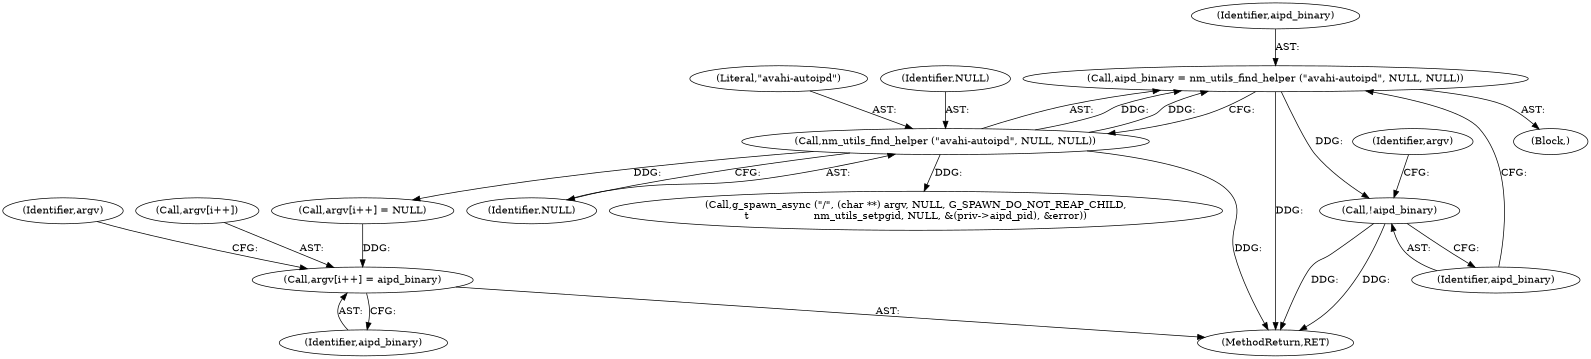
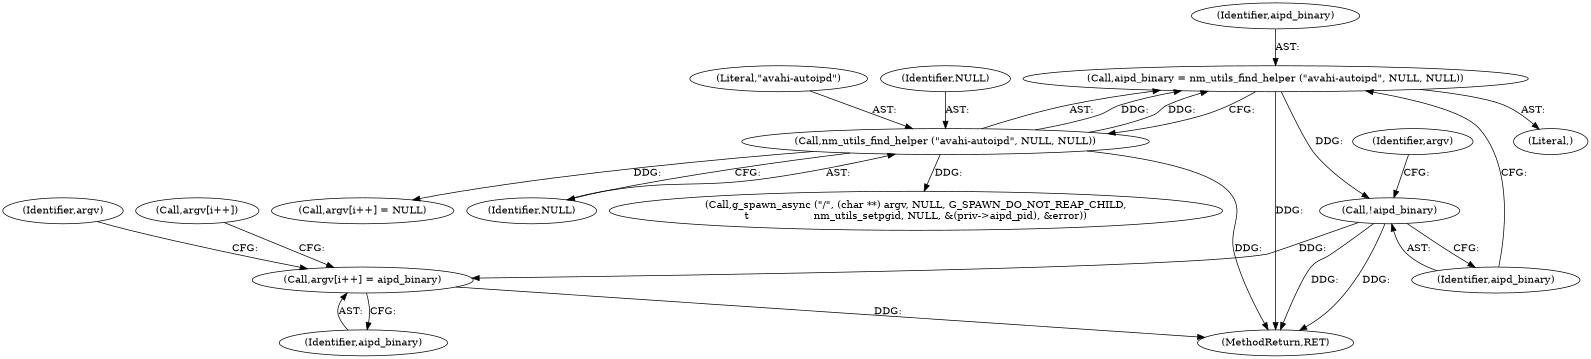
(1551, 142) -> (1551, 142)
(363, 242) -> (922, 270)
(314, 249) -> (314, 249)
(890, 311) -> (890, 311)
